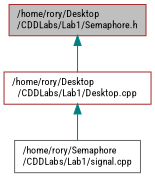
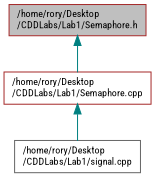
(78, 88) -> (78, 88)
(78, 157) -> (78, 157)
